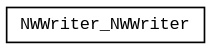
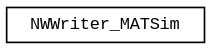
(106, 25) -> (106, 25)
